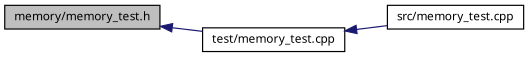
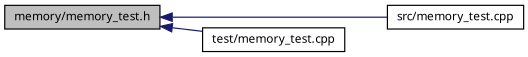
(372, 28) -> (280, 17)
